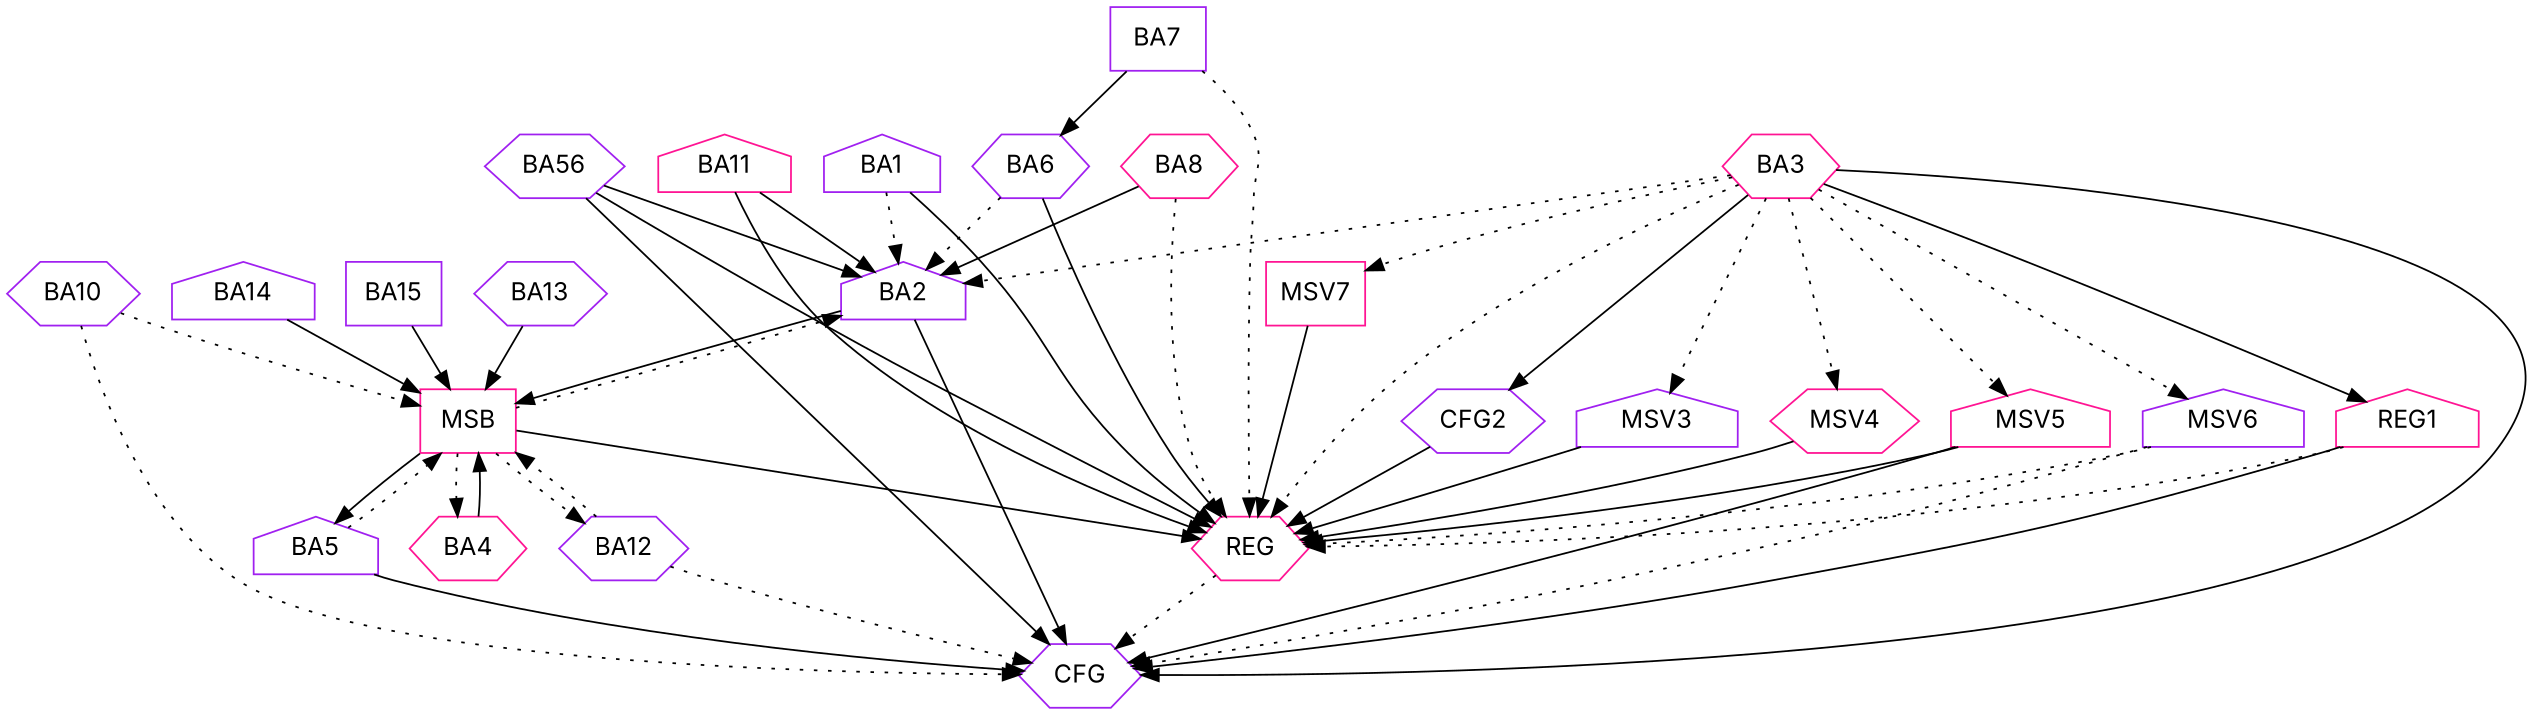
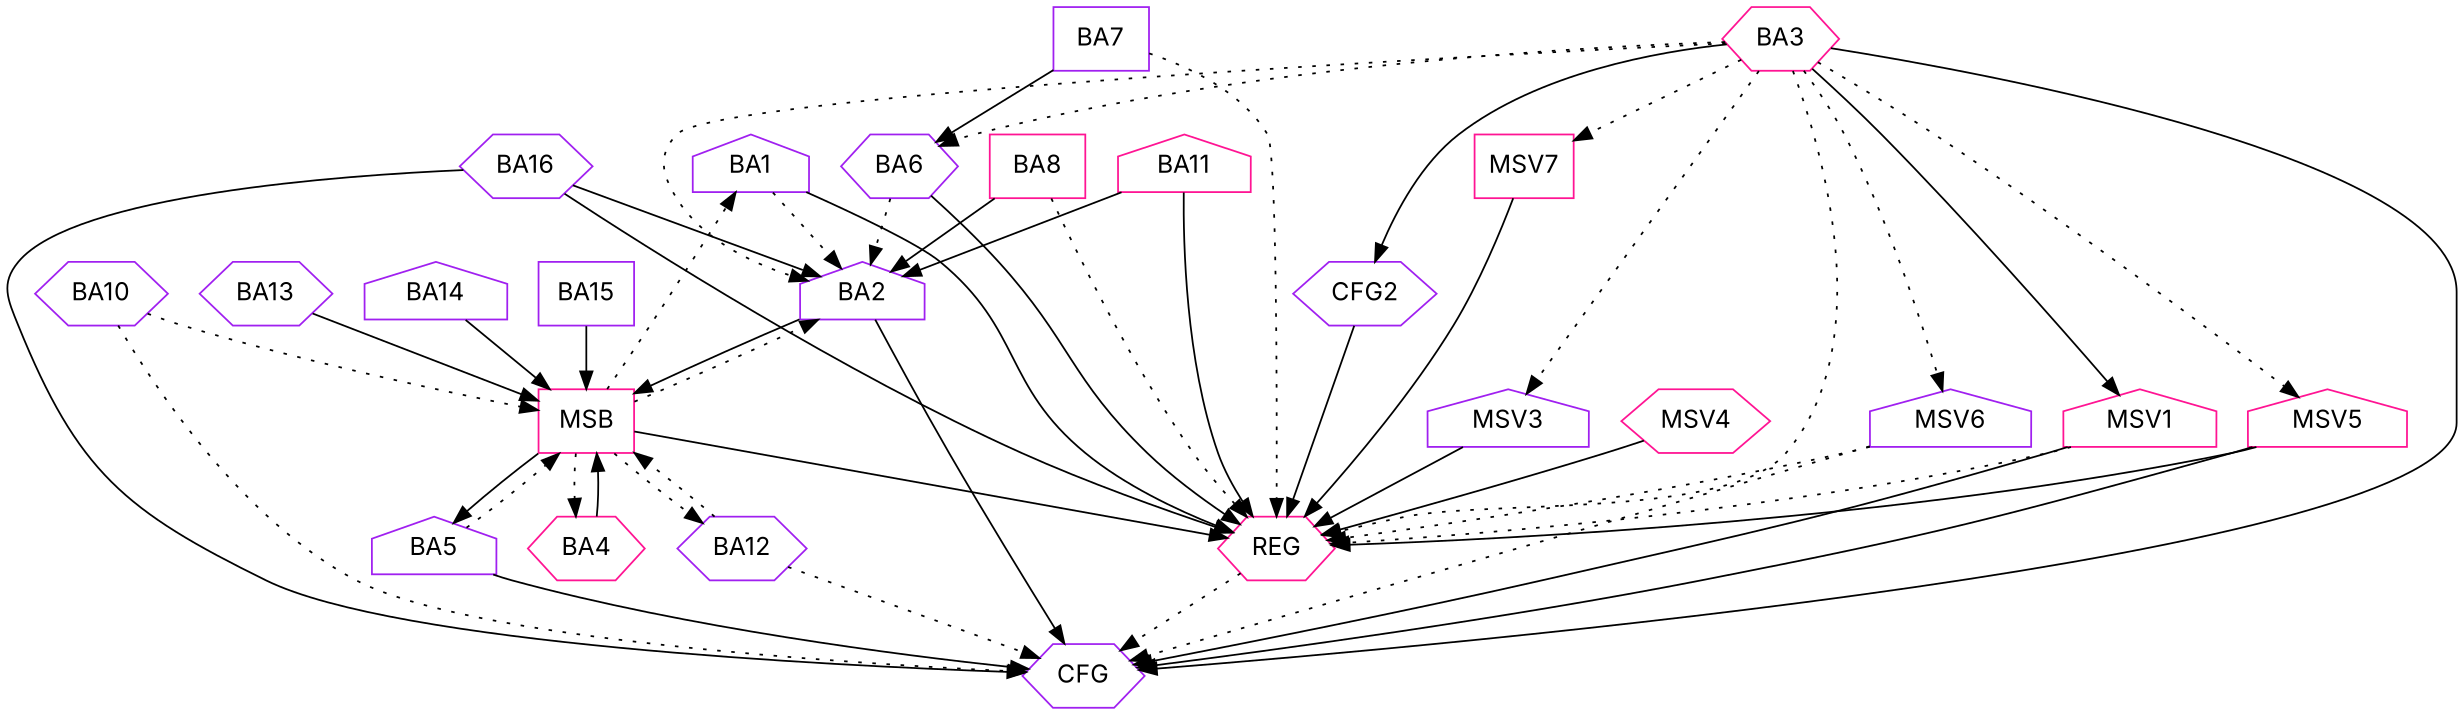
(555, 166) -> (526, 166)
(1179, 166) -> (1038, 166)
(1811, 285) -> (1261, 81)
none -> (667, 299)
(2407, 421) -> (2140, 421)
